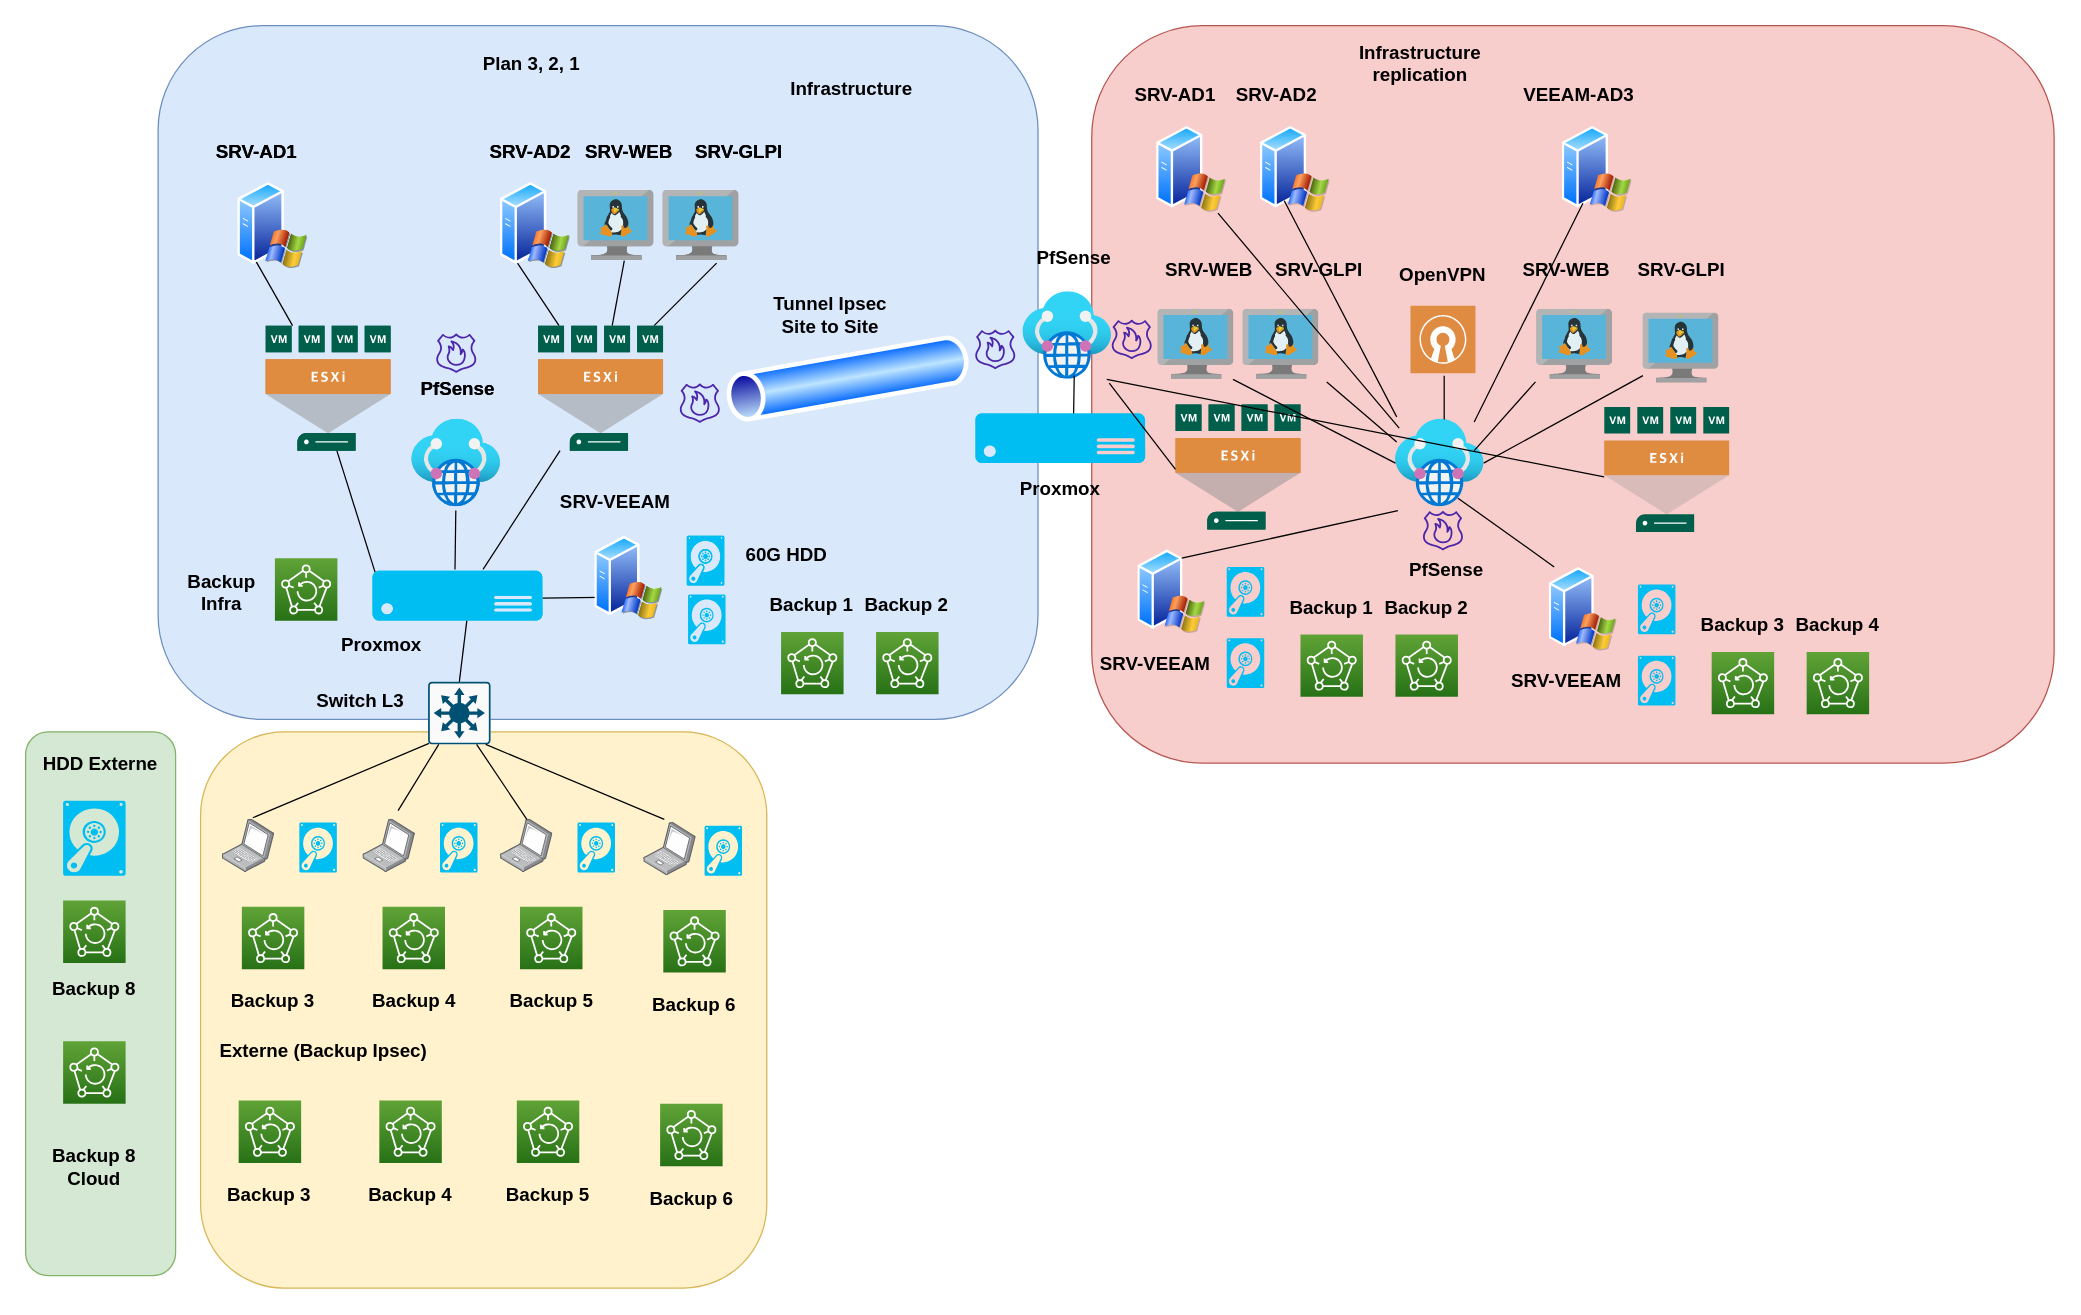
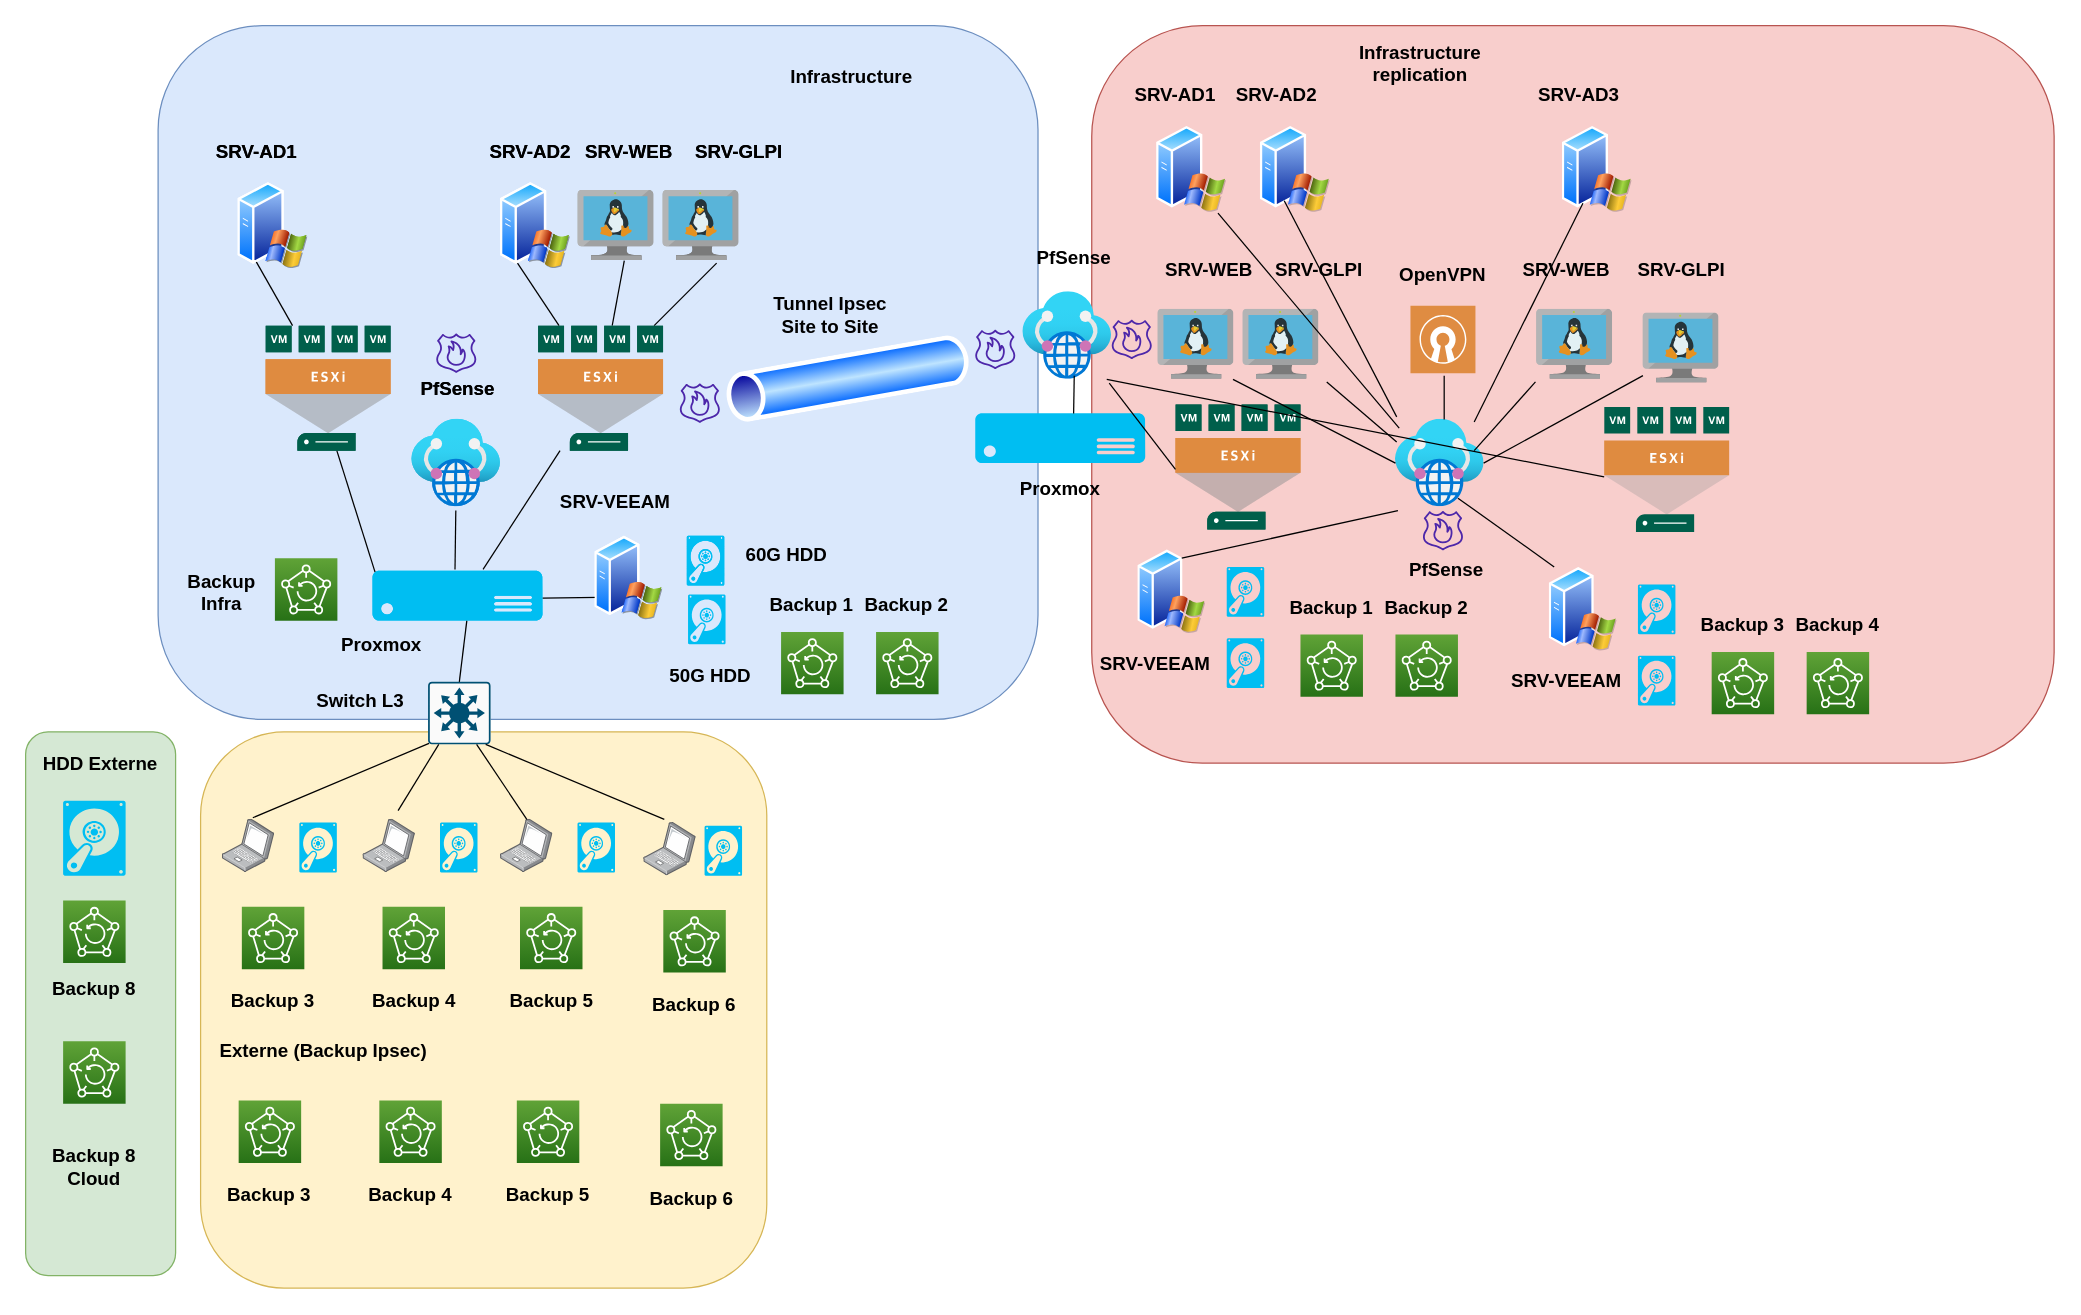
(531, 63) -> none
(852, 88) -> (852, 76)
(1579, 94) -> (1579, 94)
none -> (711, 676)
